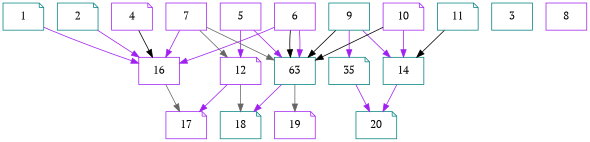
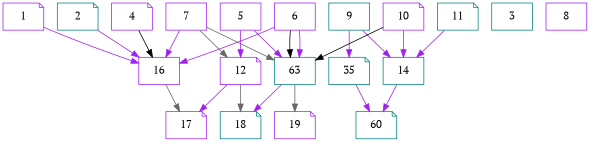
(23, 17) -> (23, 17)
(325, 41) -> none
(433, 41) -> (433, 41)
(376, 125) -> (376, 125)
